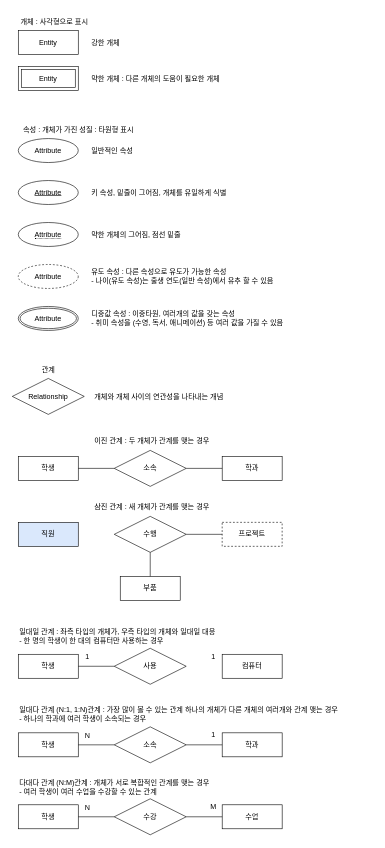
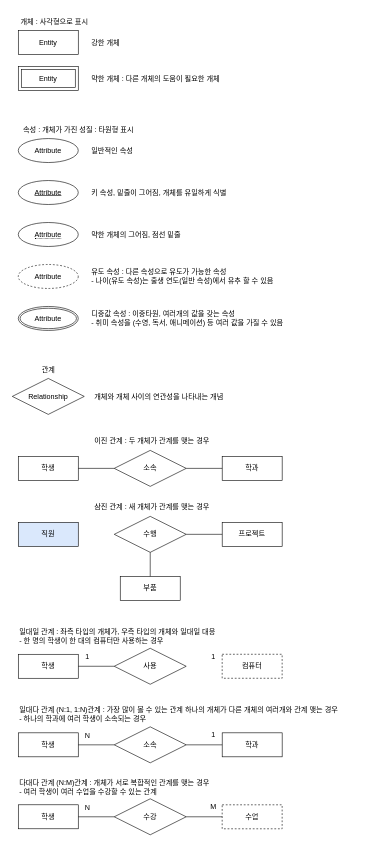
(252, 534) -> (252, 534)
(252, 666) -> (252, 666)
(252, 817) -> (252, 817)
